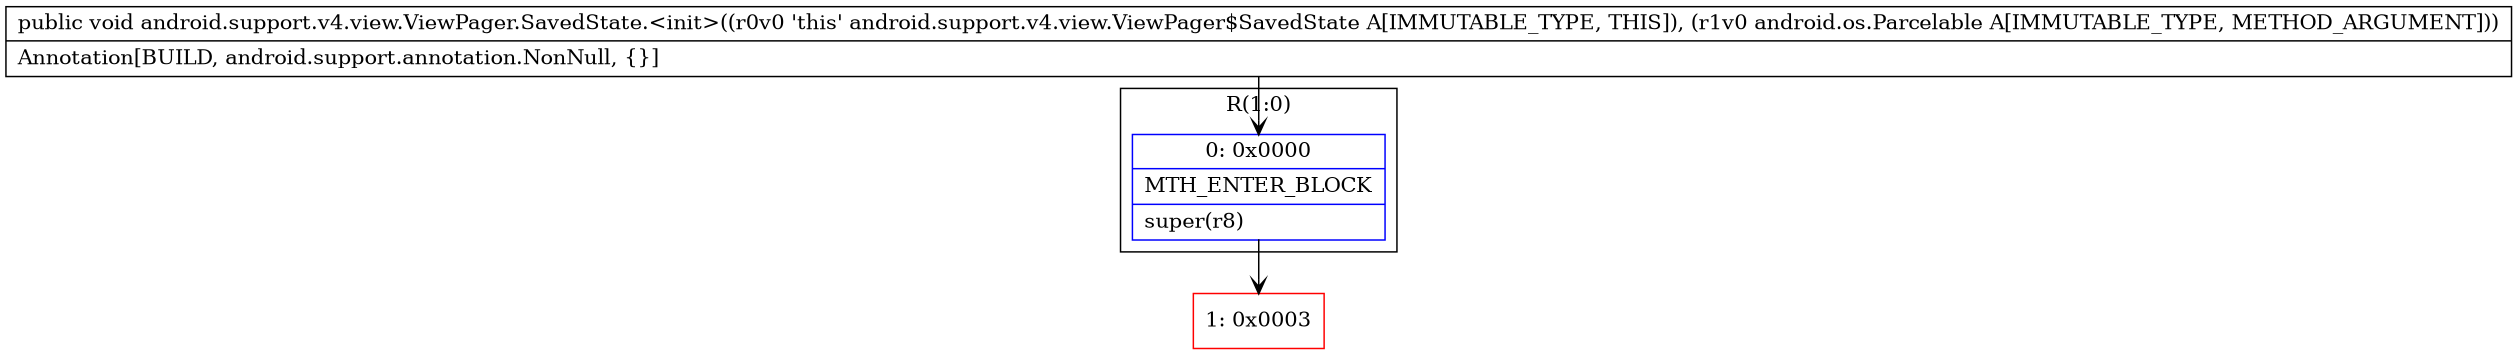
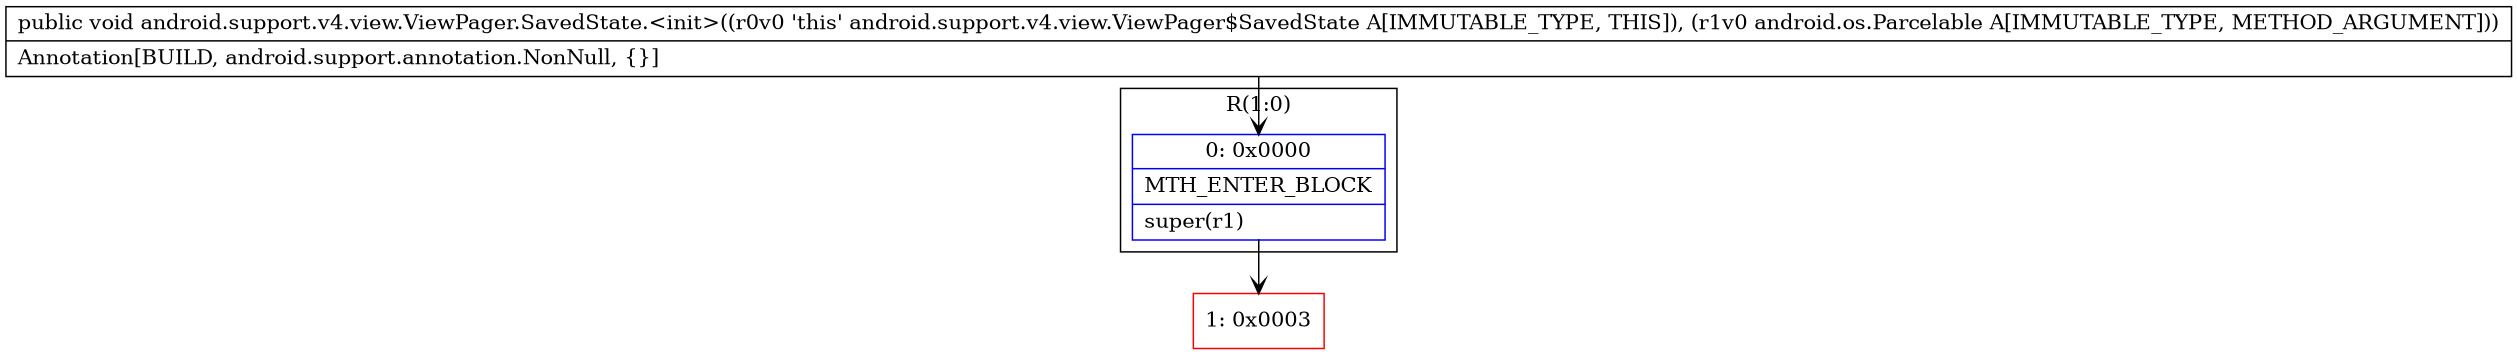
(1194, 221) -> (1194, 221)
